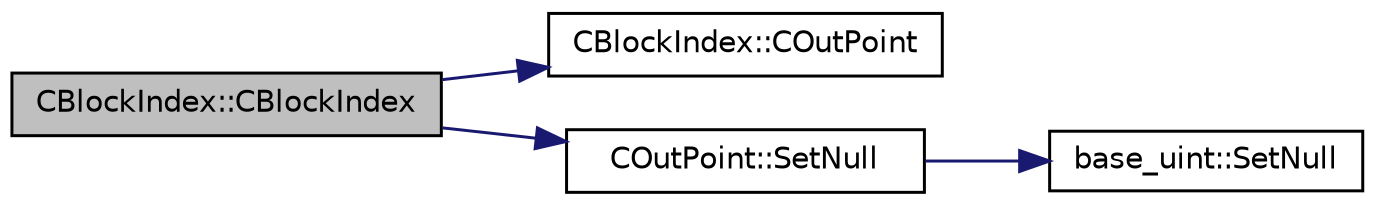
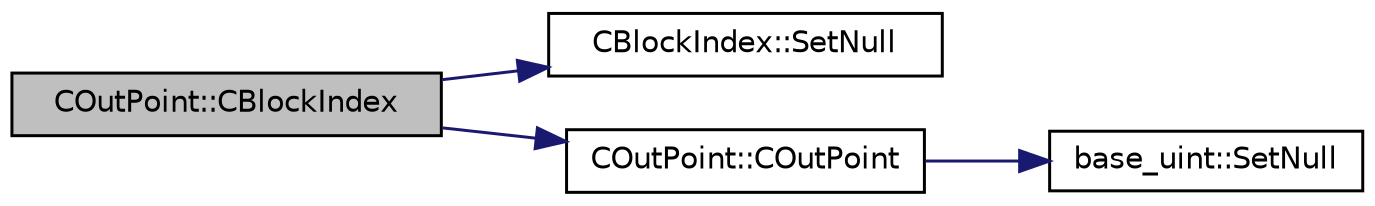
(745, 45) -> (745, 45)
(227, 104) -> (227, 104)
(745, 161) -> (745, 161)
